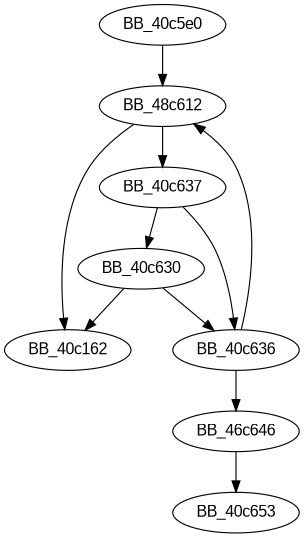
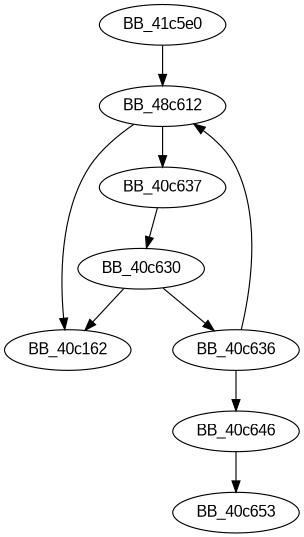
(163, 25) -> (163, 25)
(219, 258) -> none
(236, 431) -> (236, 431)
